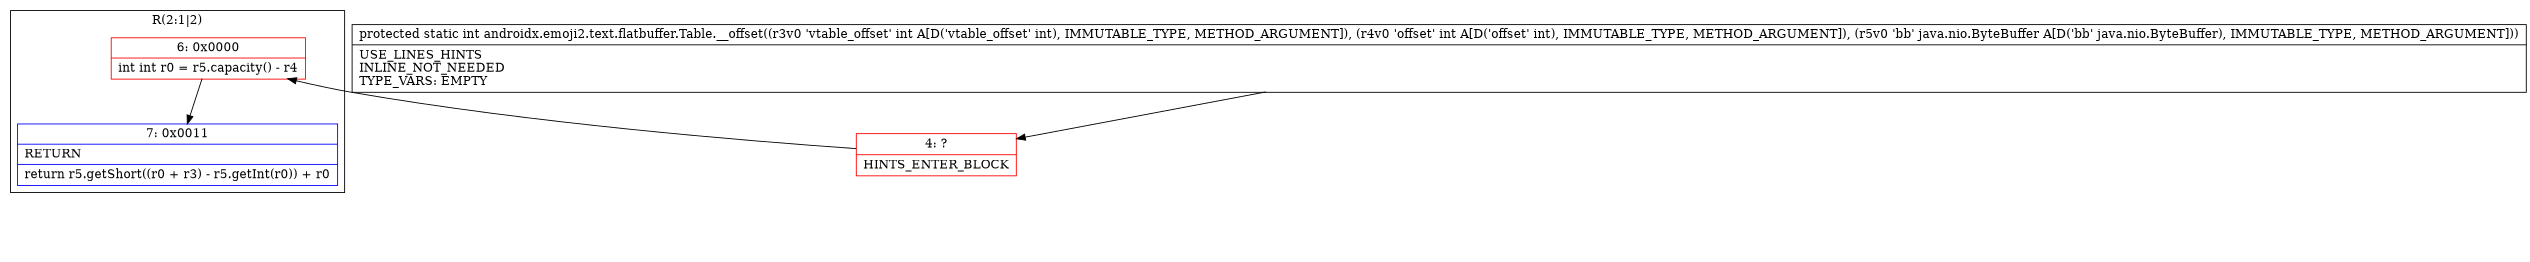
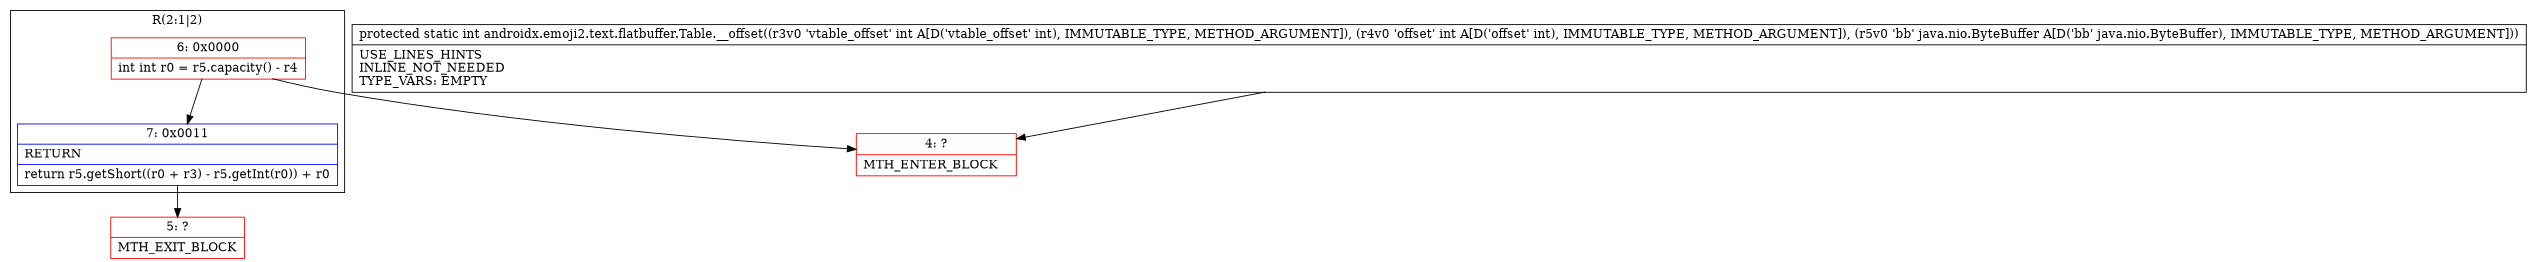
(575, 123) -> (559, 123)
(936, 165) -> (931, 165)
none -> (178, 238)
